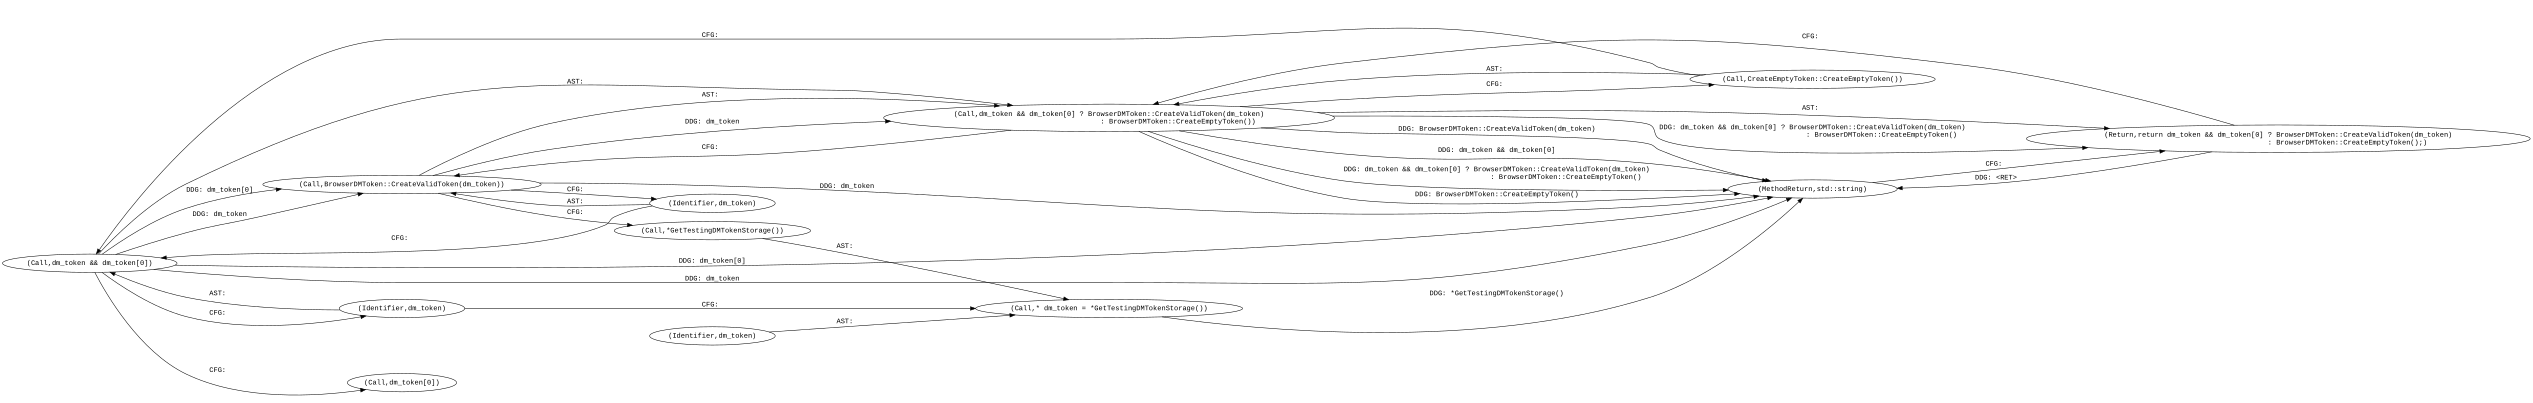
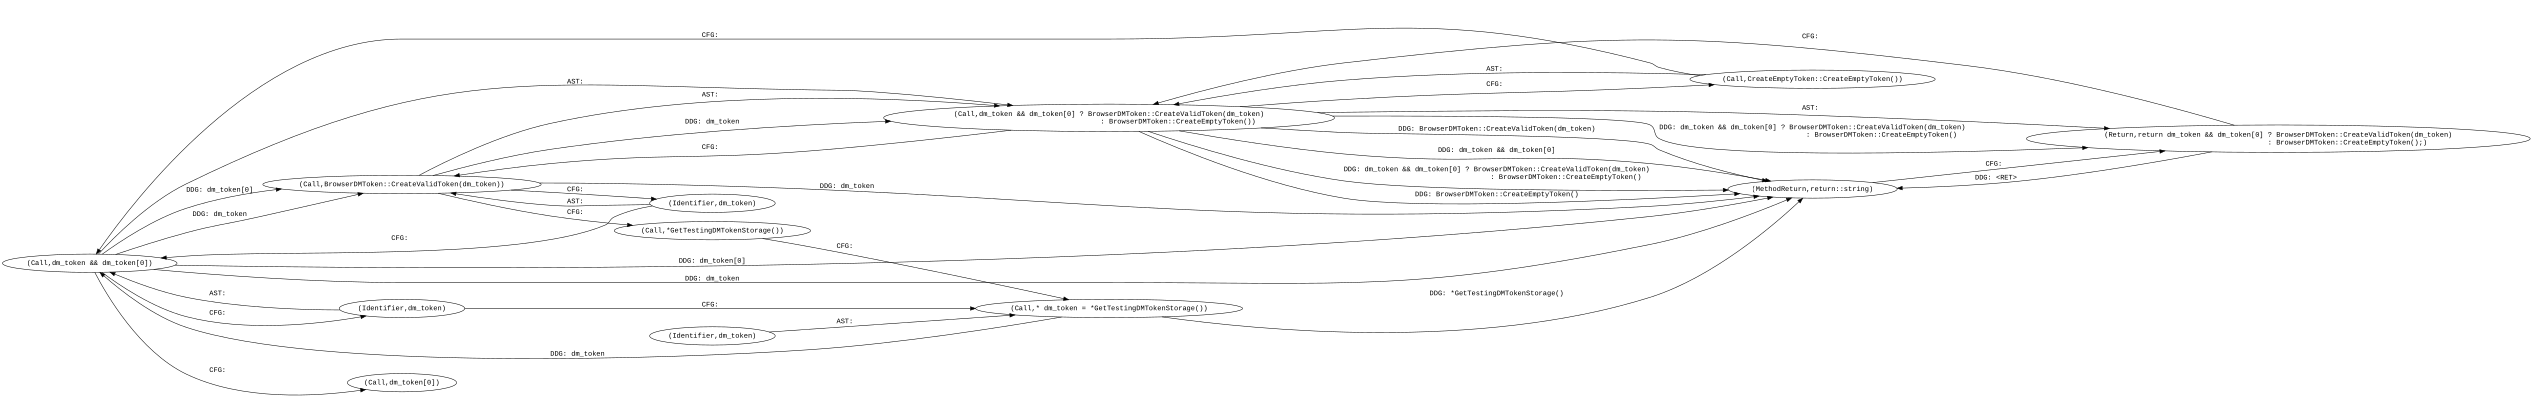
(1813, 189) -> (1813, 189)
(847, 246) -> (847, 246)
none -> (575, 358)
